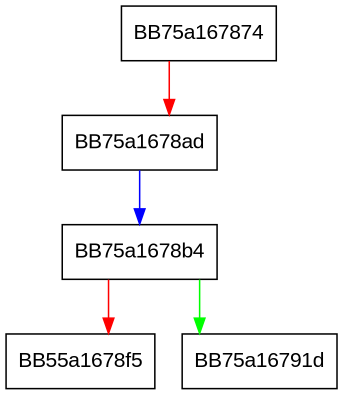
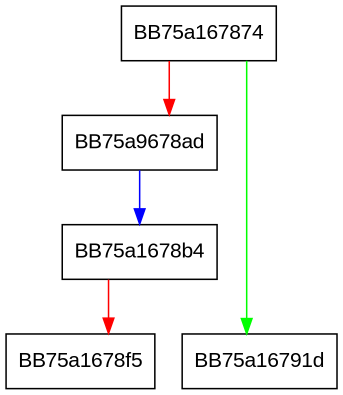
(140, 143) -> (140, 143)
(200, 299) -> (247, 190)
(80, 361) -> (80, 361)
